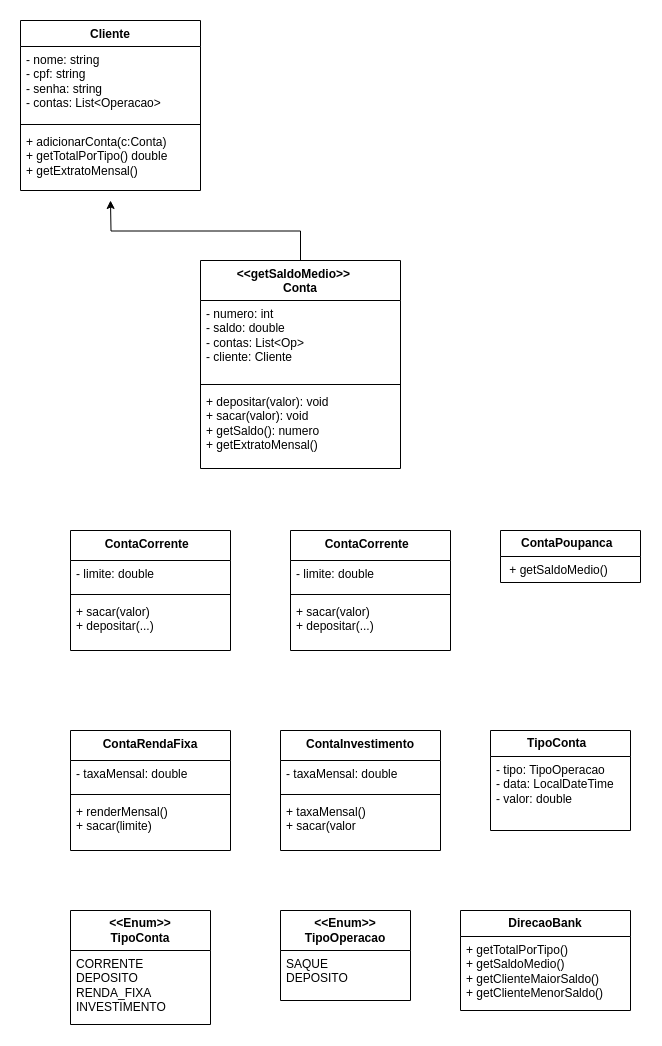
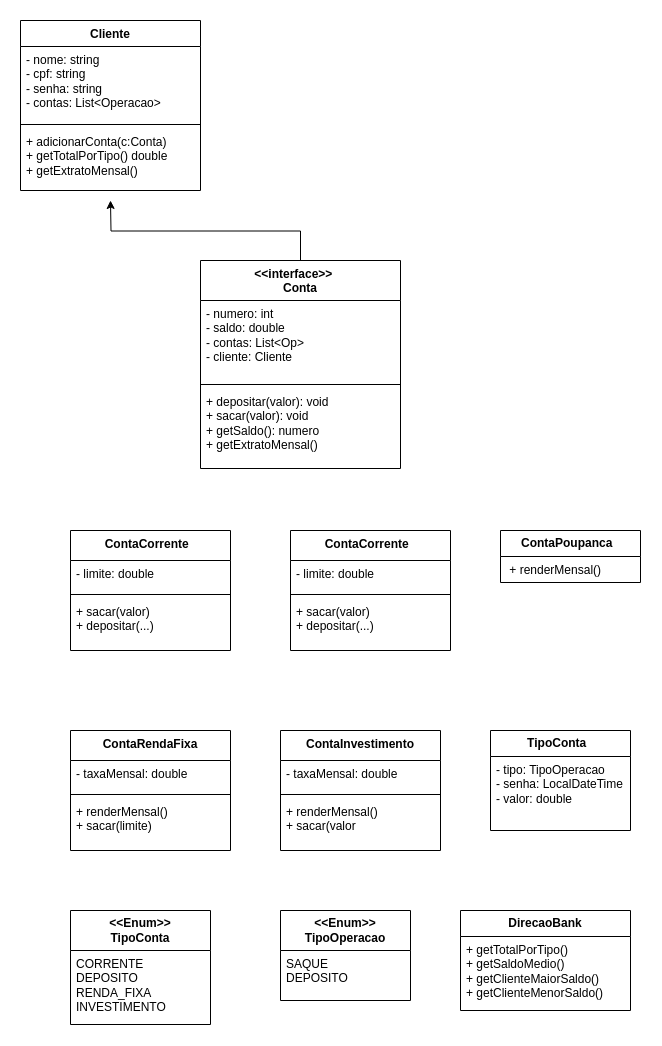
(301, 282) -> (301, 282)
(559, 571) -> (557, 571)
(559, 785) -> (562, 792)
(330, 820) -> (337, 820)
